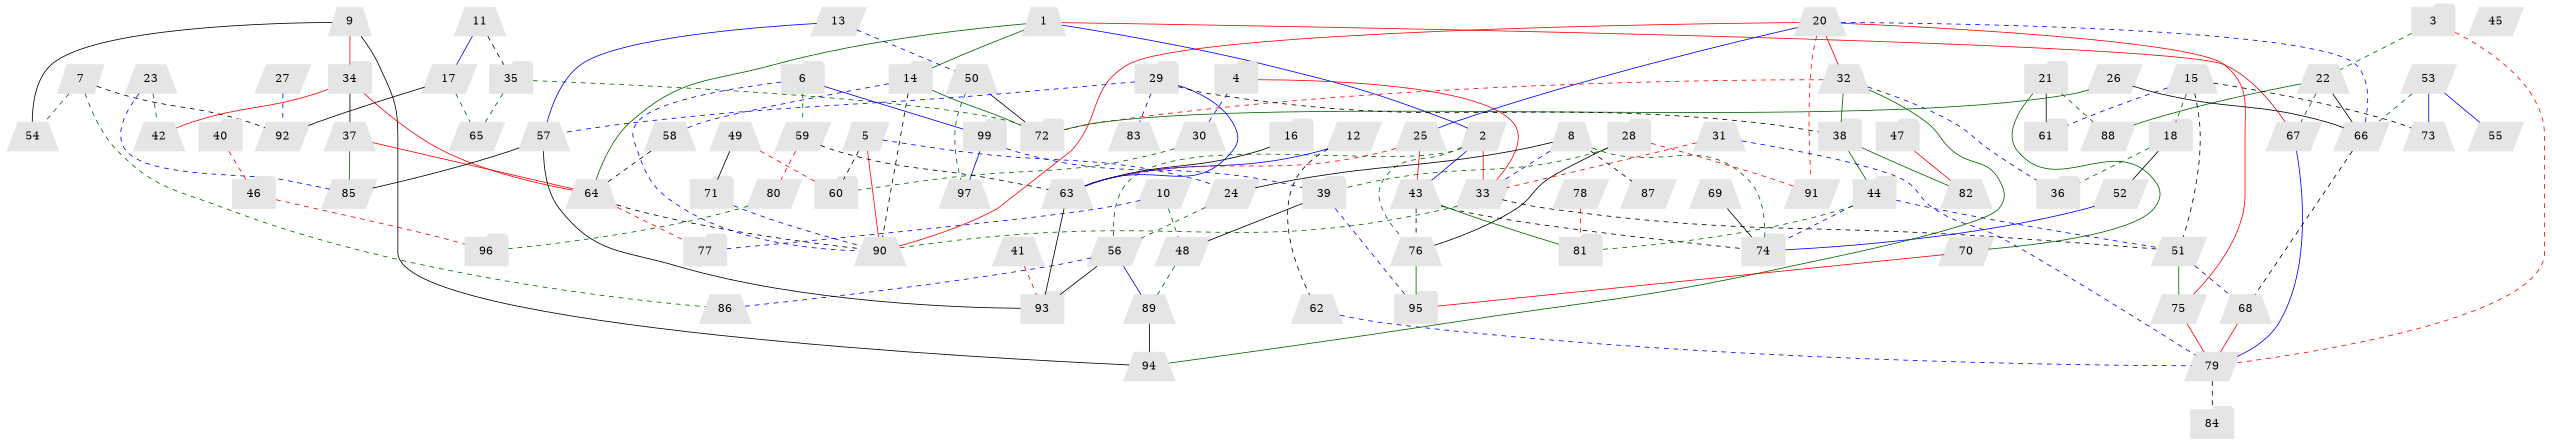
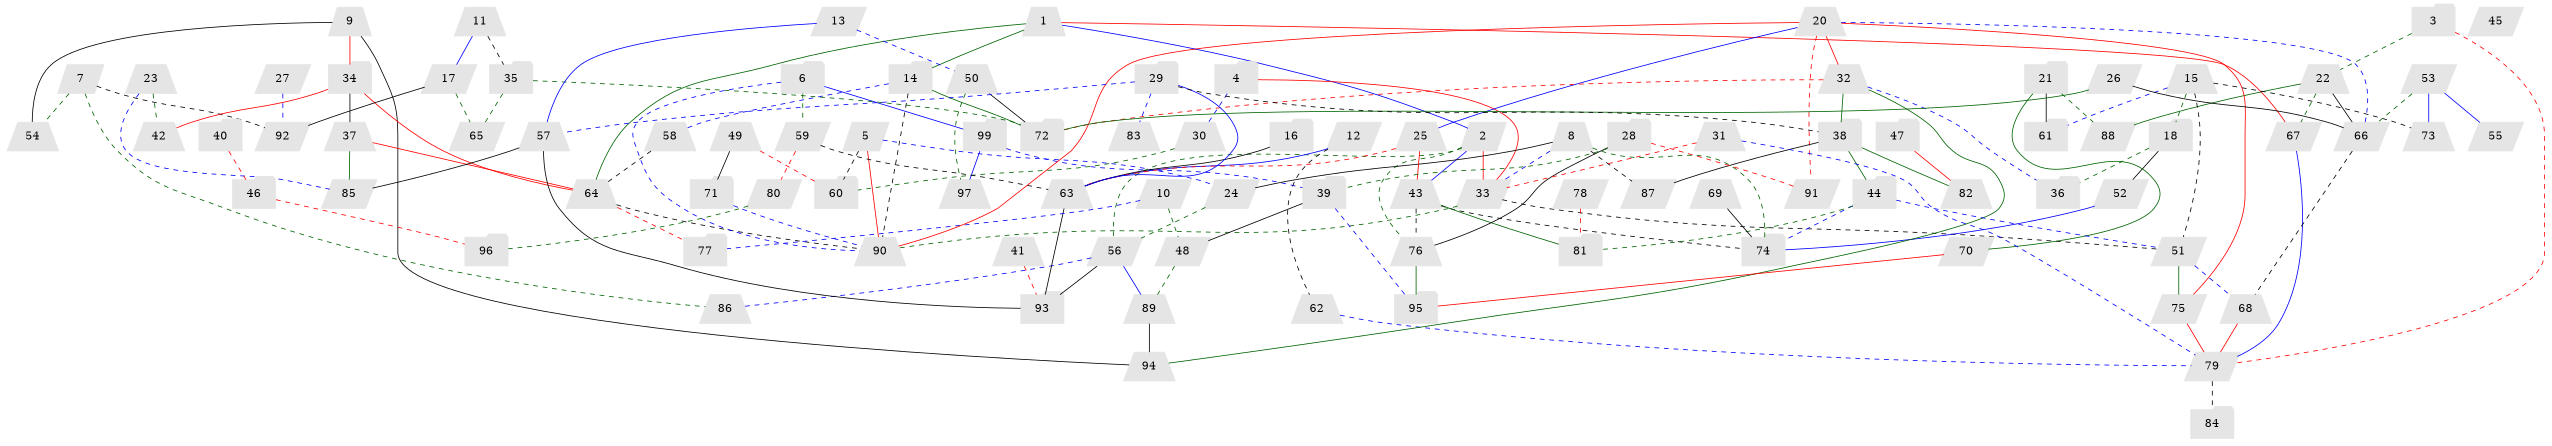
none -> (1746, 161)
